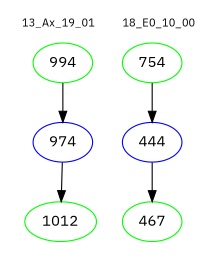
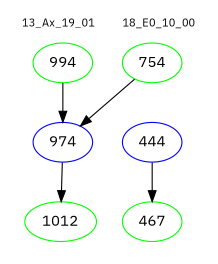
(152, 97) -> (121, 91)
